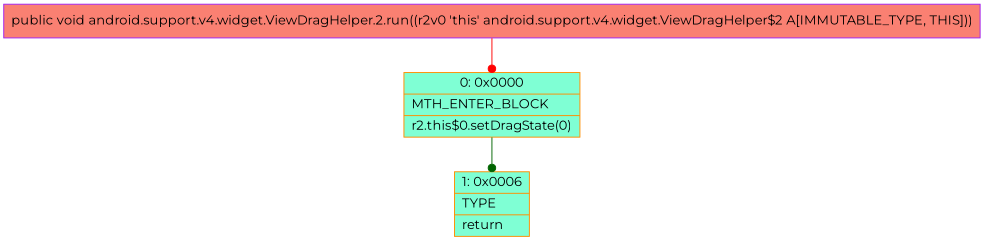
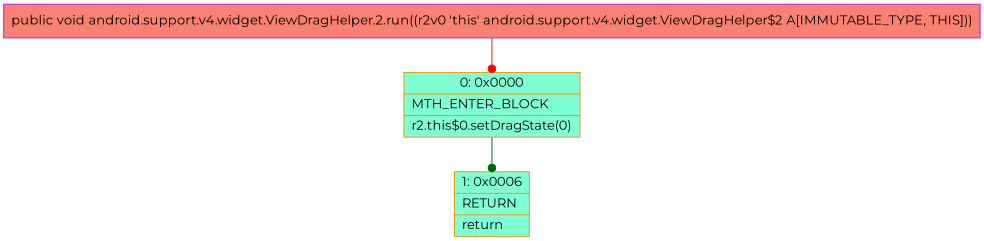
(479, 204) -> (490, 204)
